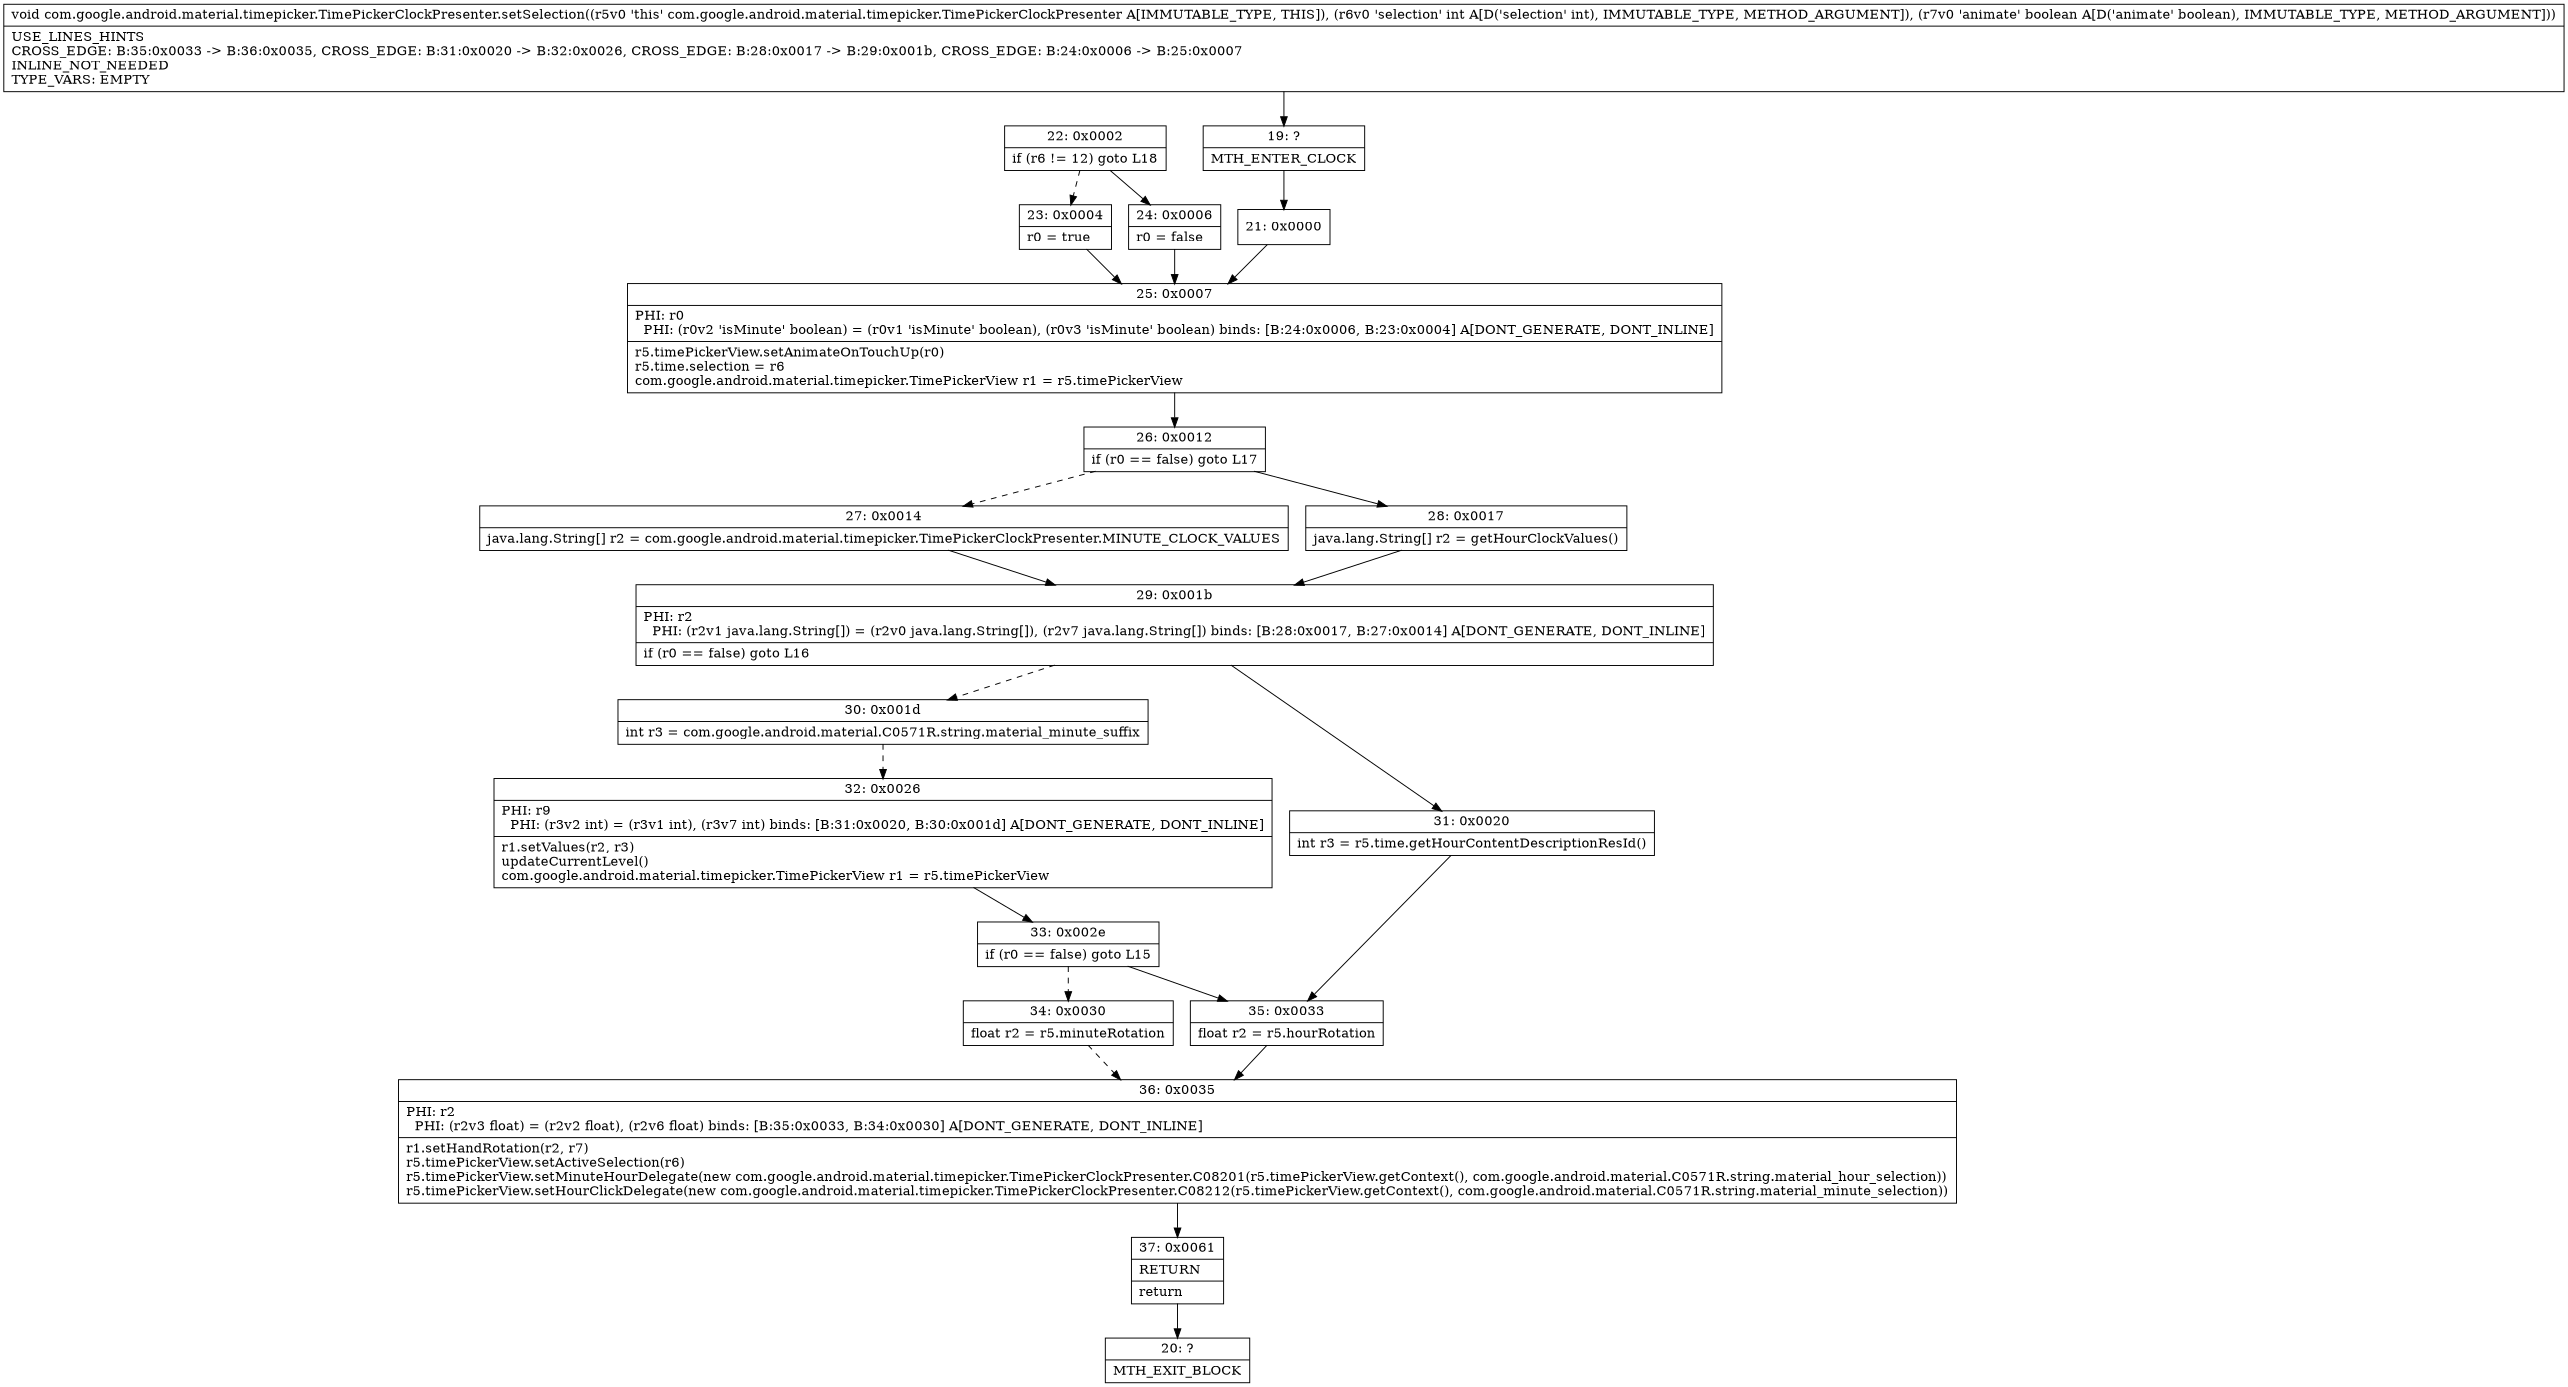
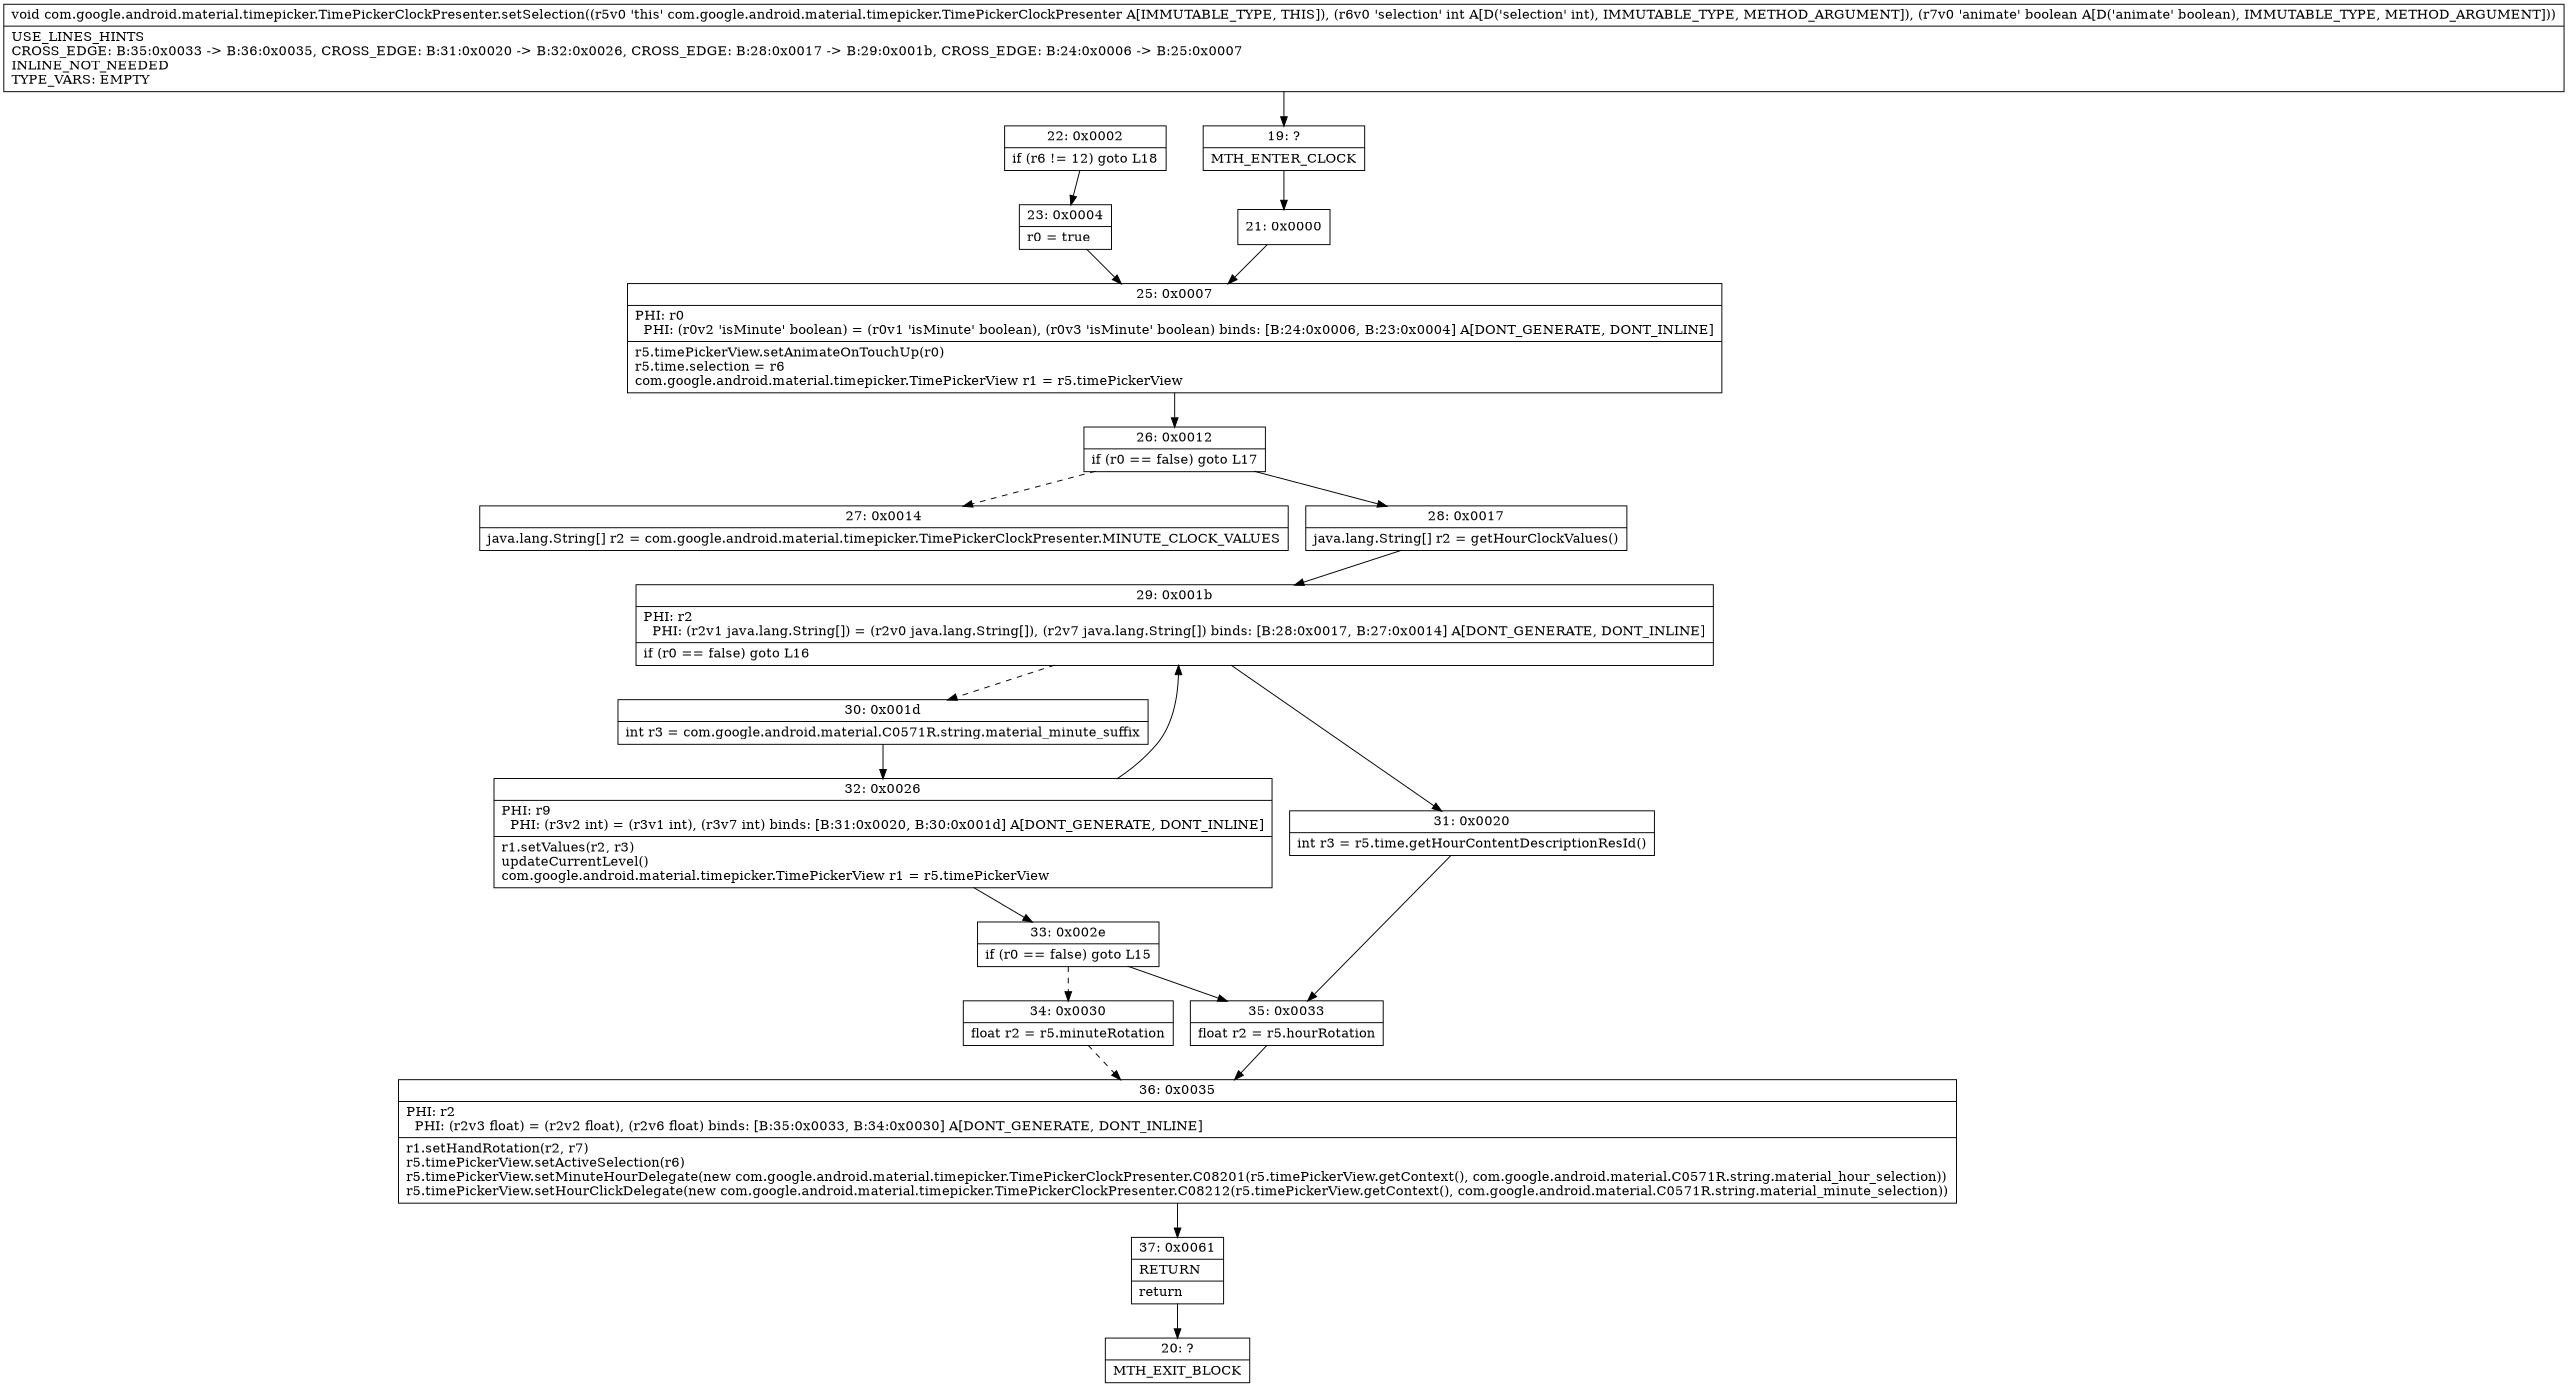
(1077, 183) -> (1077, 183)
(1175, 227) -> none
(997, 566) -> (1163, 736)
(883, 757) -> (883, 757)
